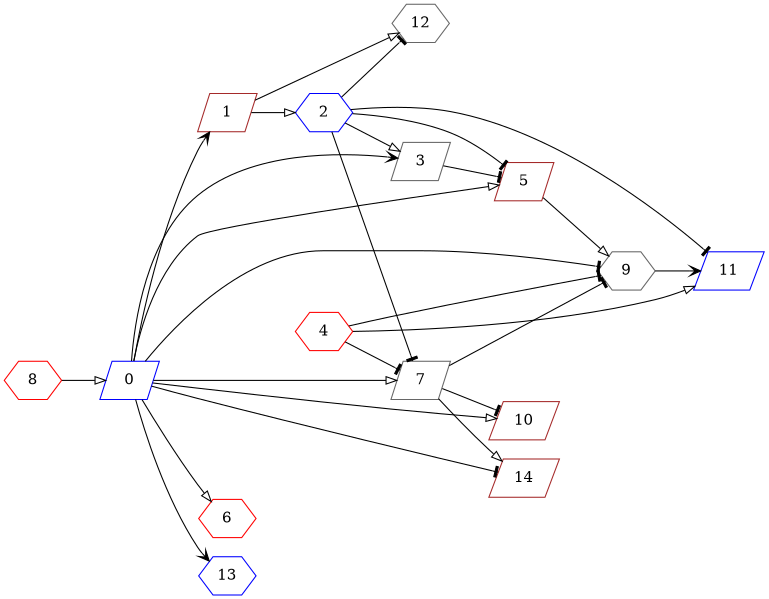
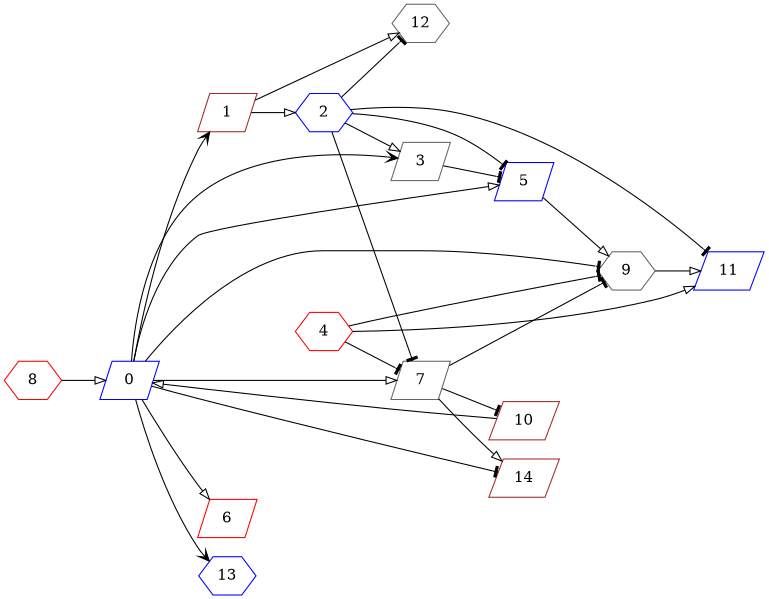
(524, 182) -> (524, 182)
(673, 271) -> (673, 271)
(319, 402) -> (330, 403)
(227, 518) -> (227, 518)
